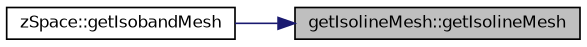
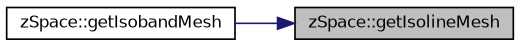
(438, 23) -> (404, 23)
